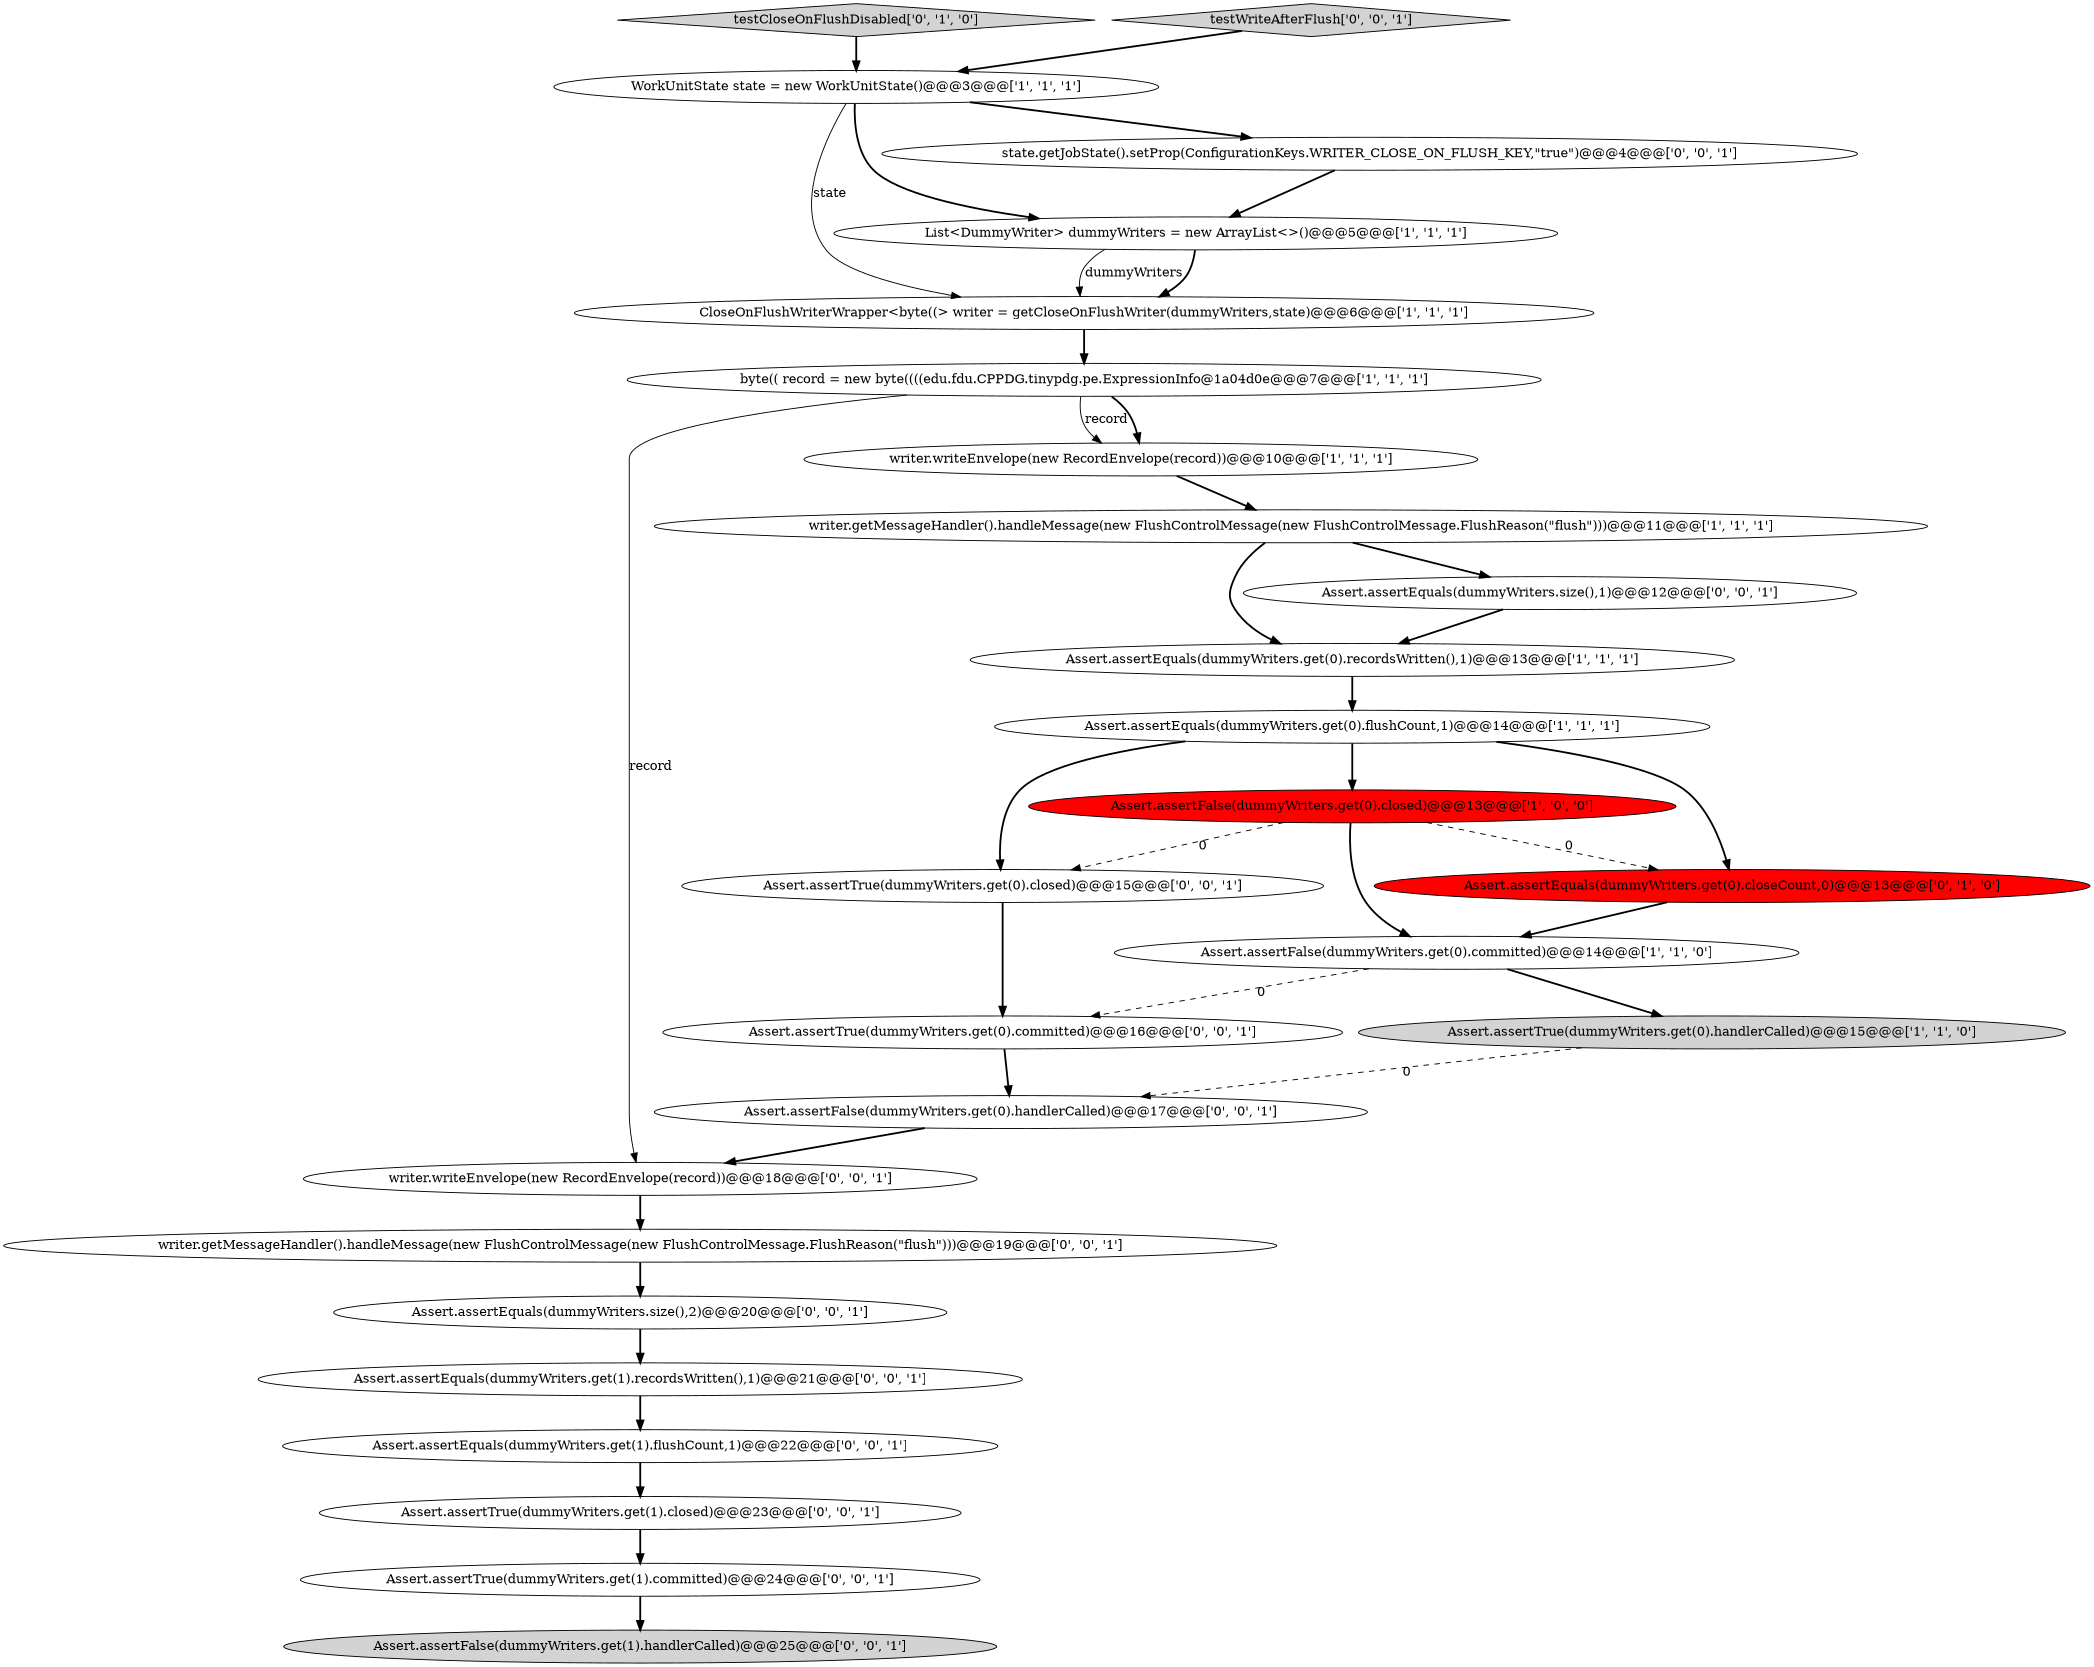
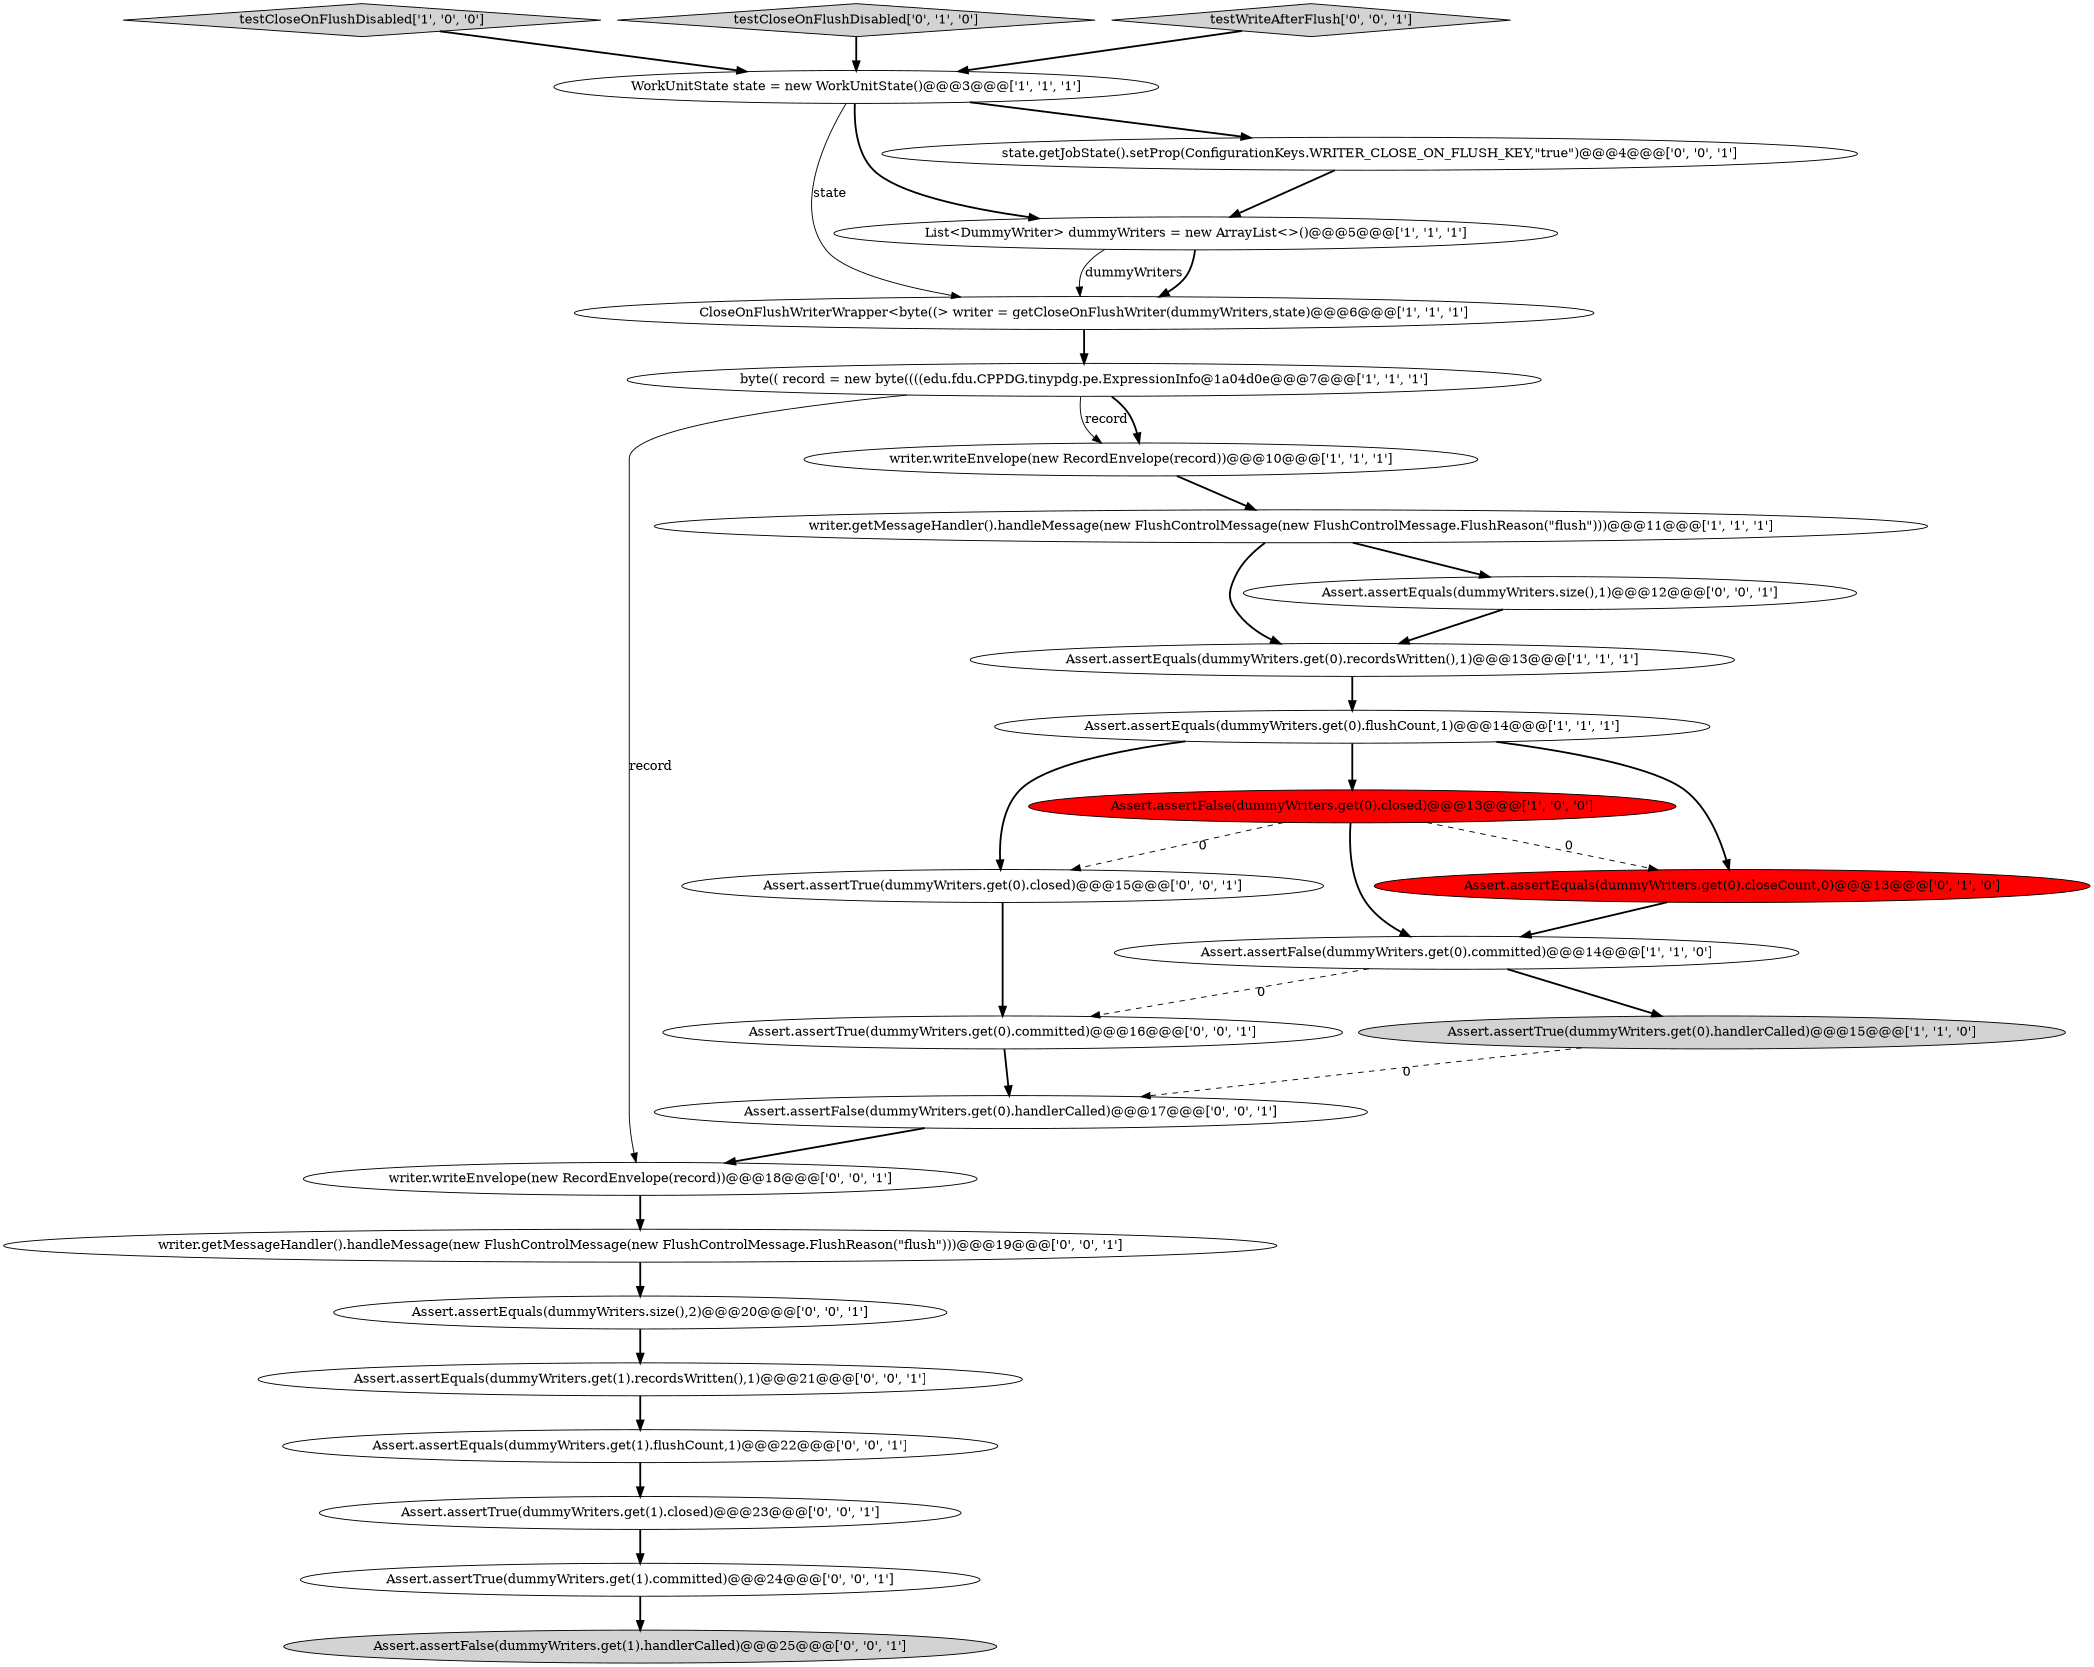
none -> (362, 20)
